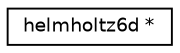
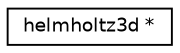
(90, 27) -> (90, 27)
